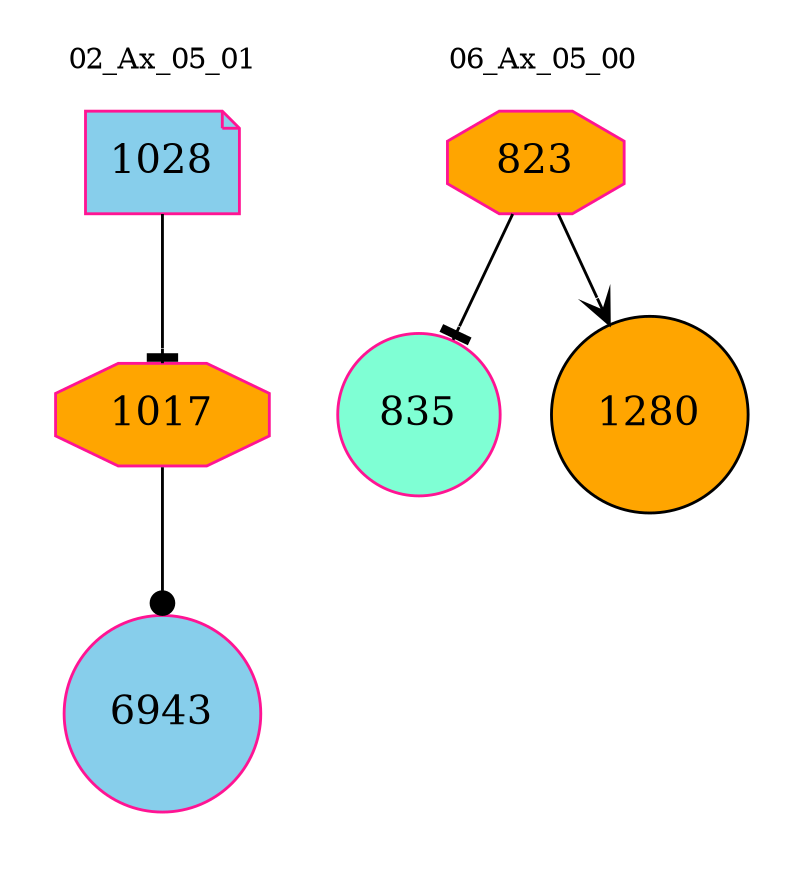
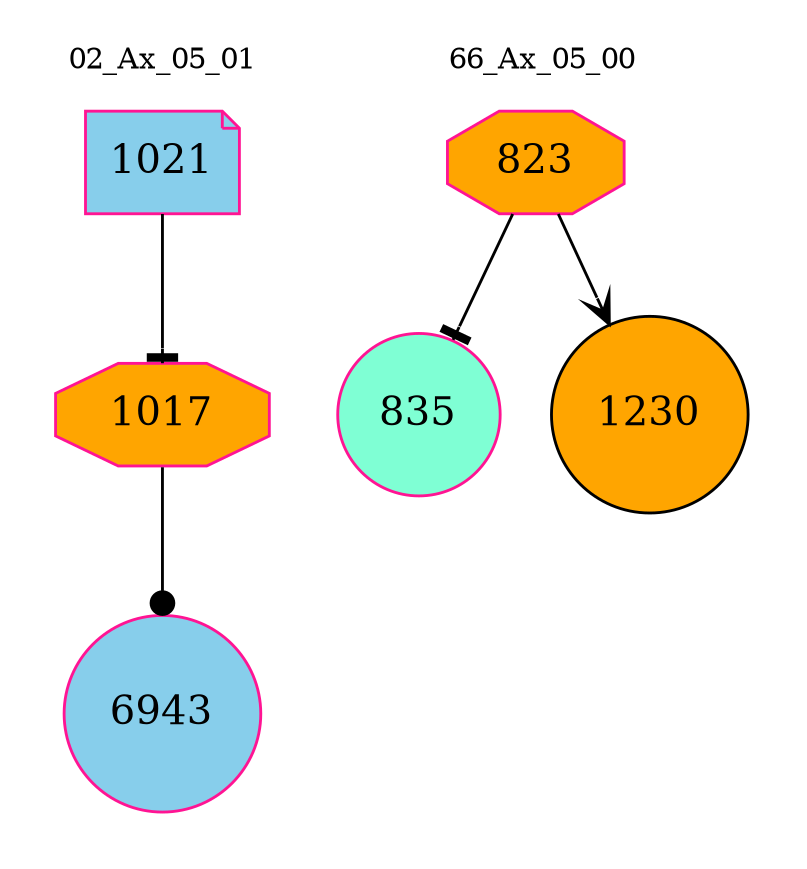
(543, 61) -> (543, 61)
(162, 162) -> (162, 162)
(650, 415) -> (650, 415)
